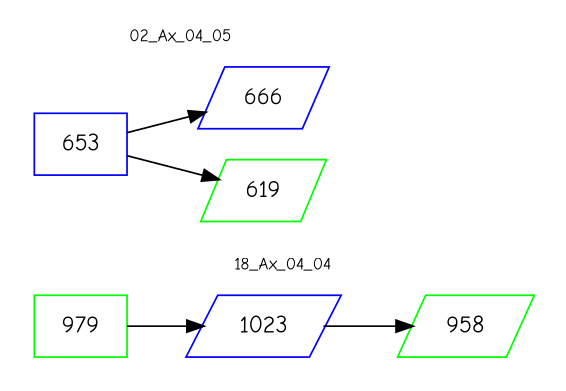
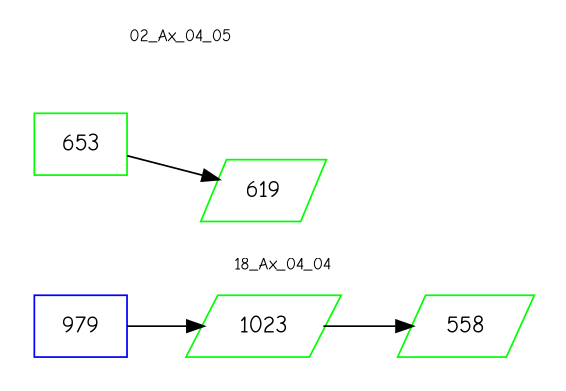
(264, 98) -> none
(81, 144) -> (81, 144)
(81, 326) -> (81, 326)
(264, 326) -> (264, 326)
(466, 326) -> (466, 326)
